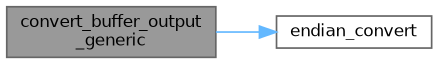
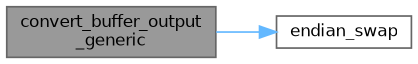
(354, 32) -> (344, 32)
